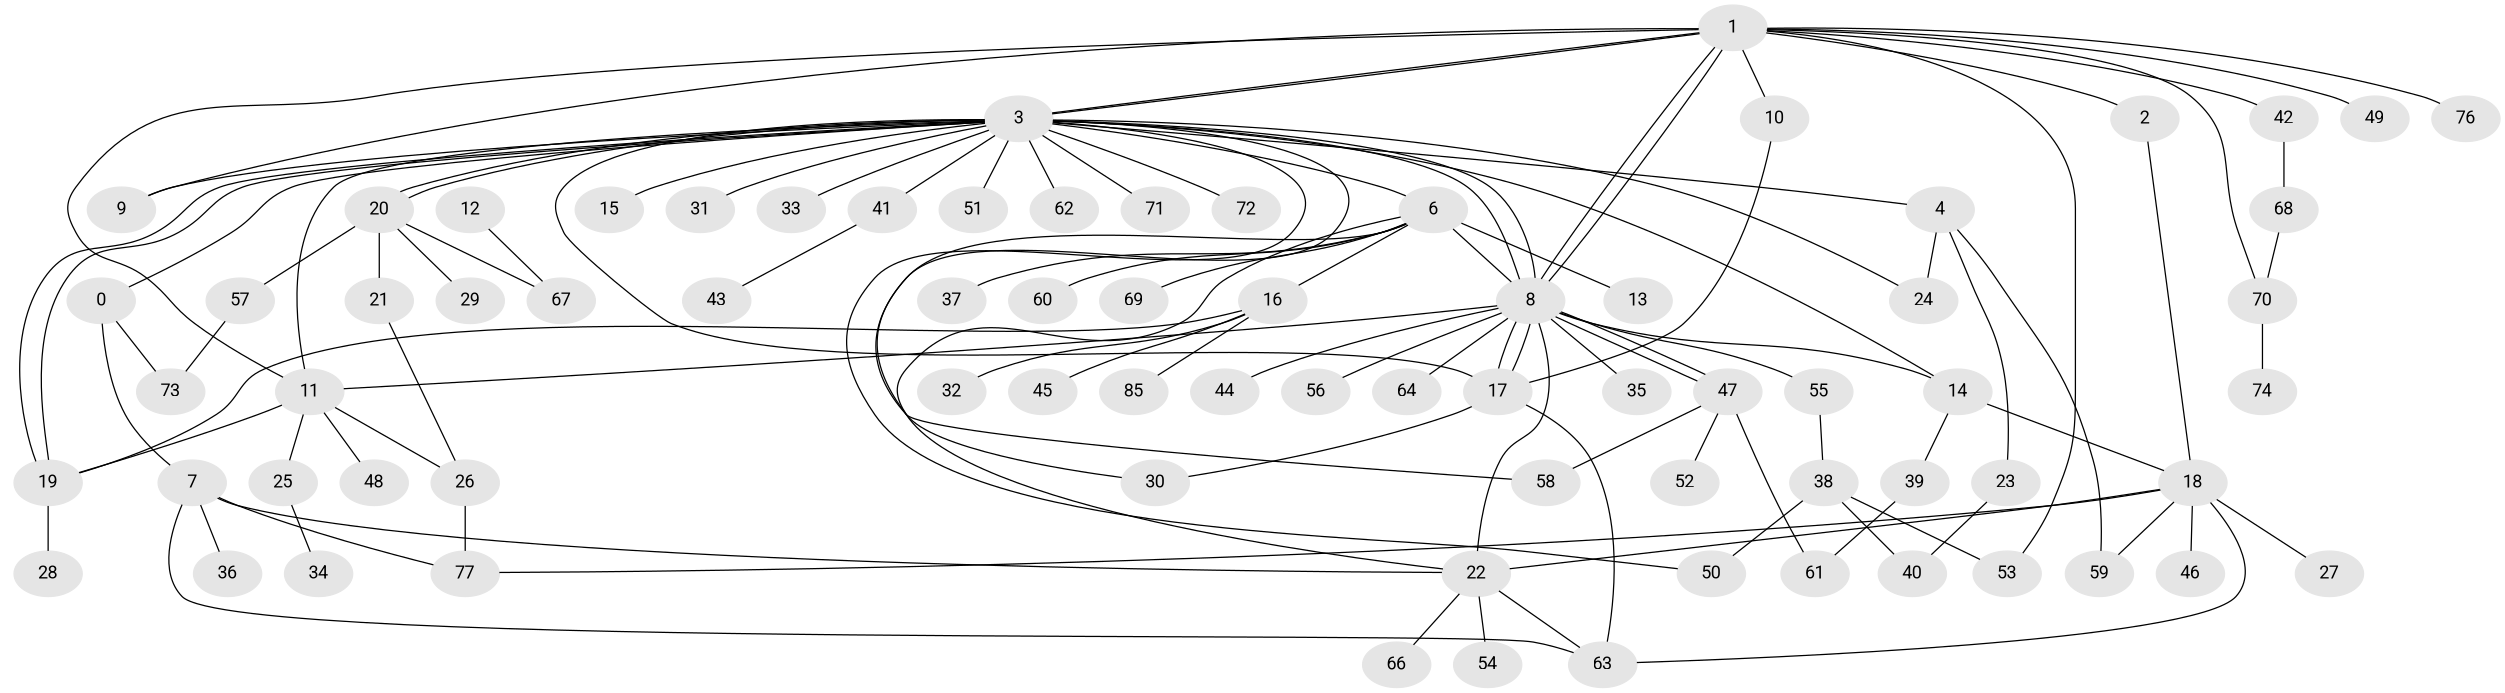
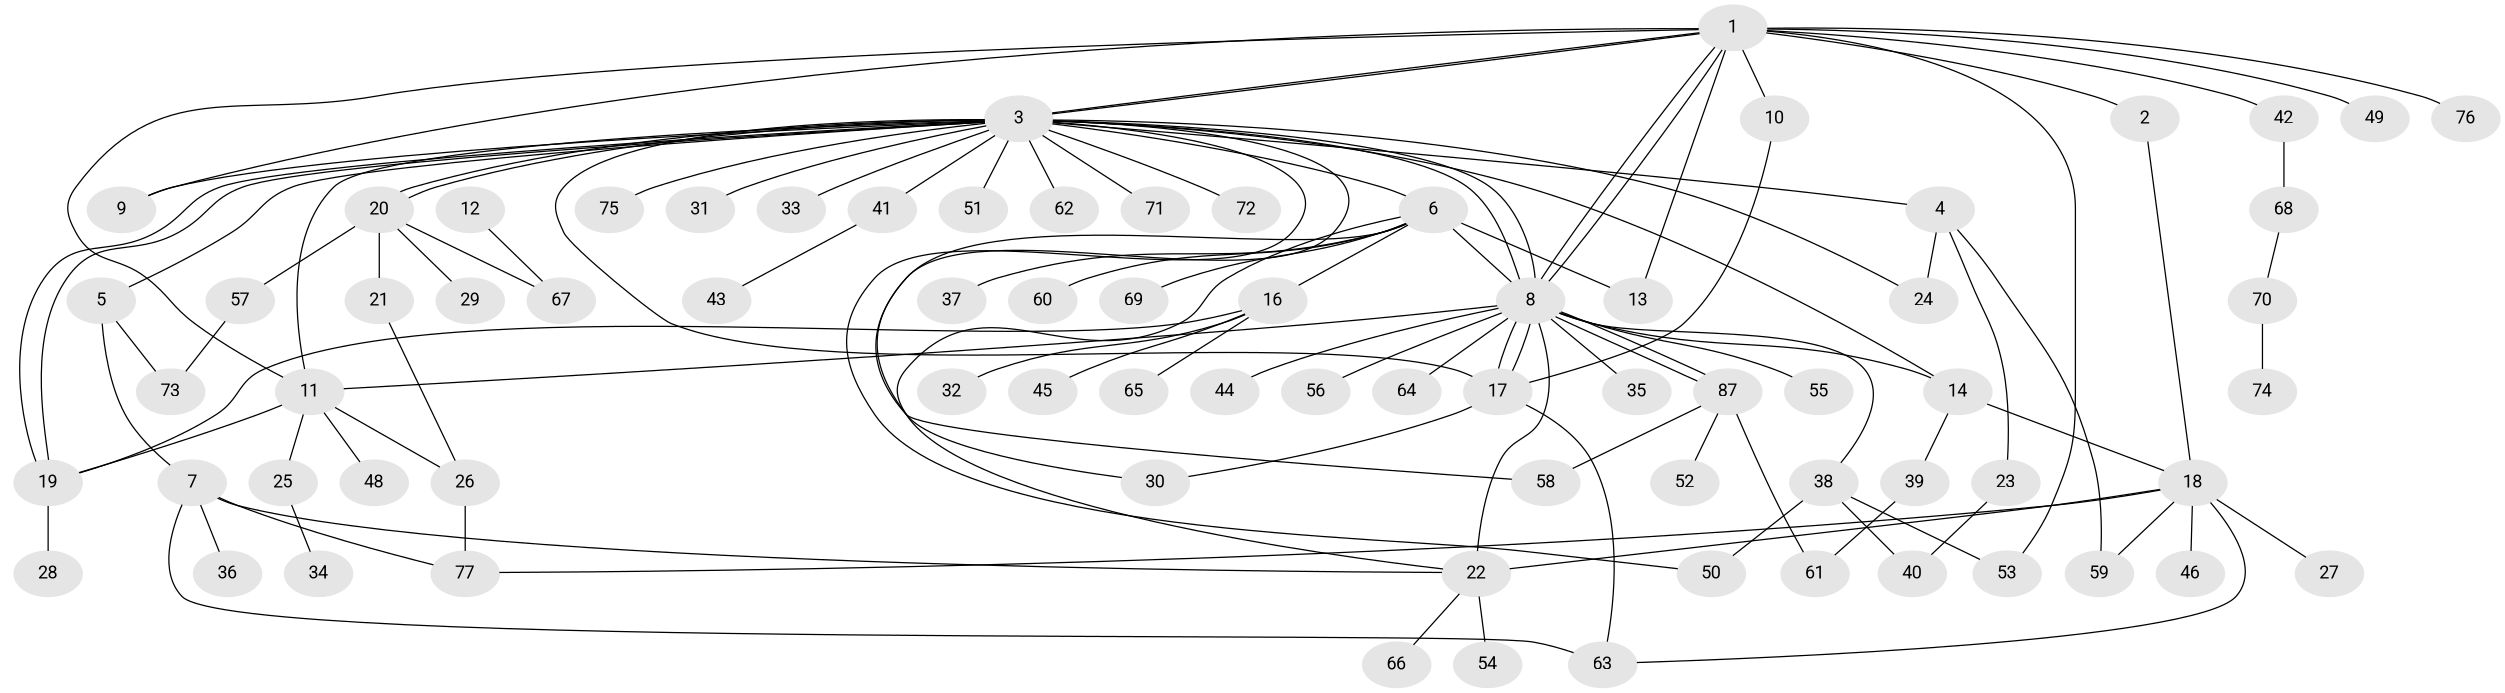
(2184, 93) -> (1686, 164)
(609, 210) -> (609, 210)
(101, 301) -> (101, 301)
(1134, 392) -> (1134, 392)
(1728, 392) -> (1728, 392)
(1821, 437) -> (1766, 337)
(1539, 619) -> none
